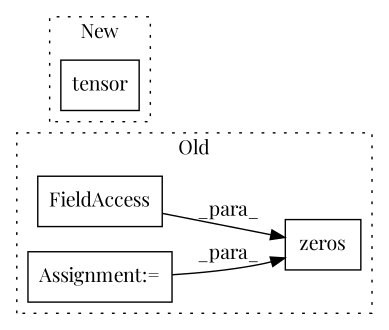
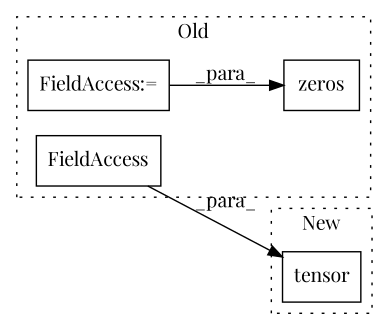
(217, 224) -> (209, 218)
(100, 277) -> (99, 85)
